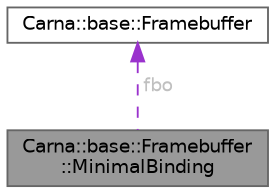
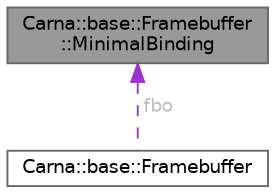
(138, 96) -> (138, 116)
